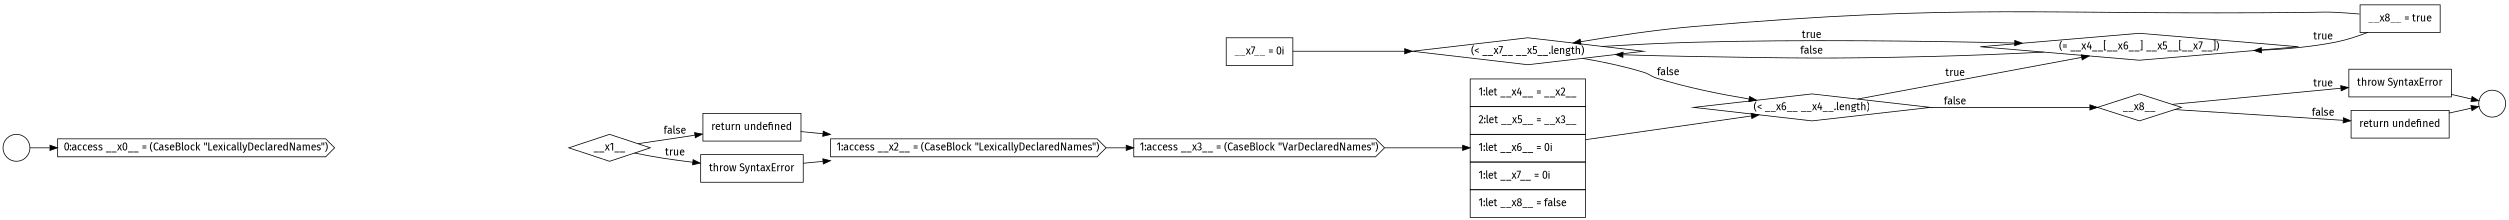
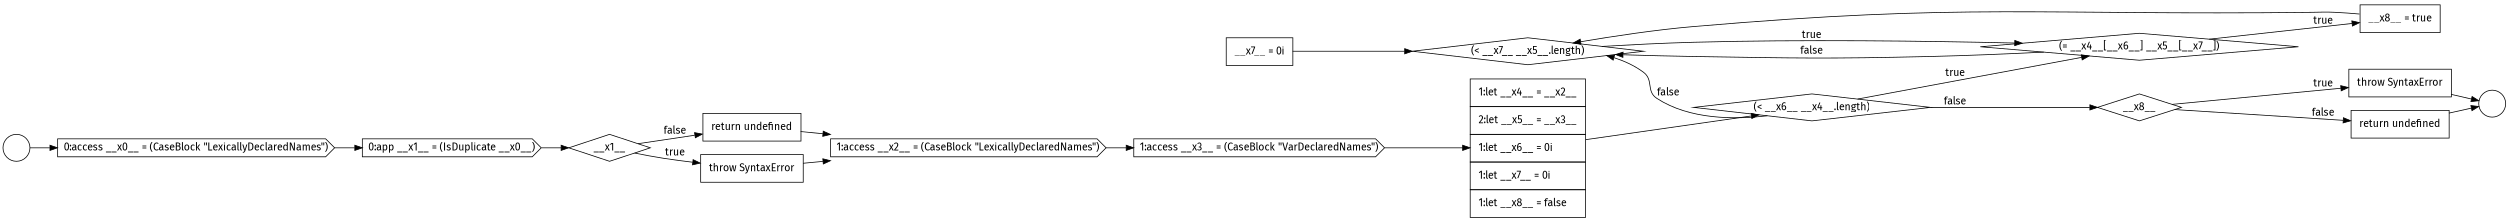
(2316, 45) -> (2281, 31)
(1665, 81) -> (1680, 109)
none -> (452, 148)
